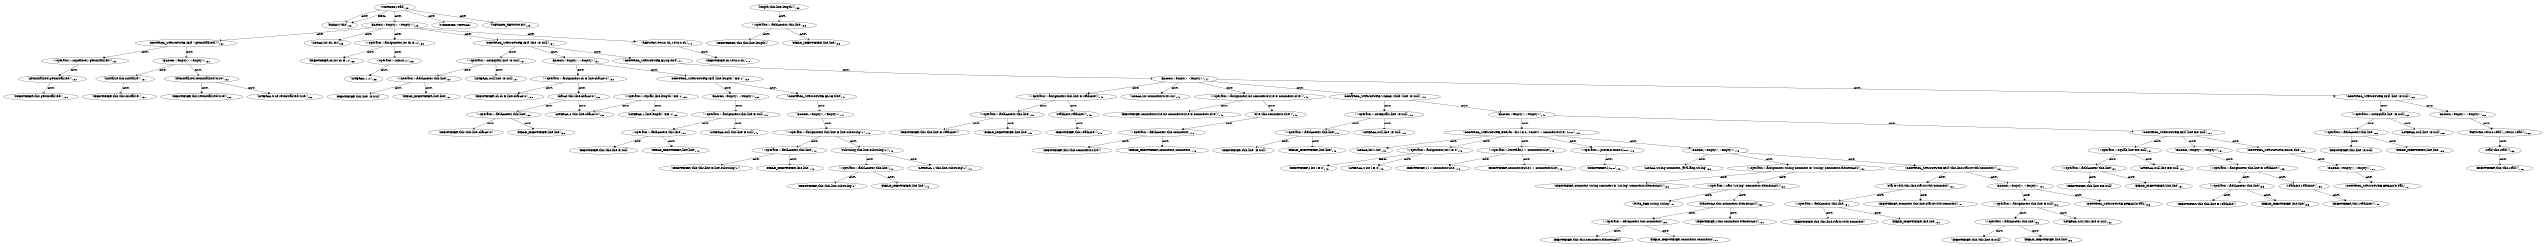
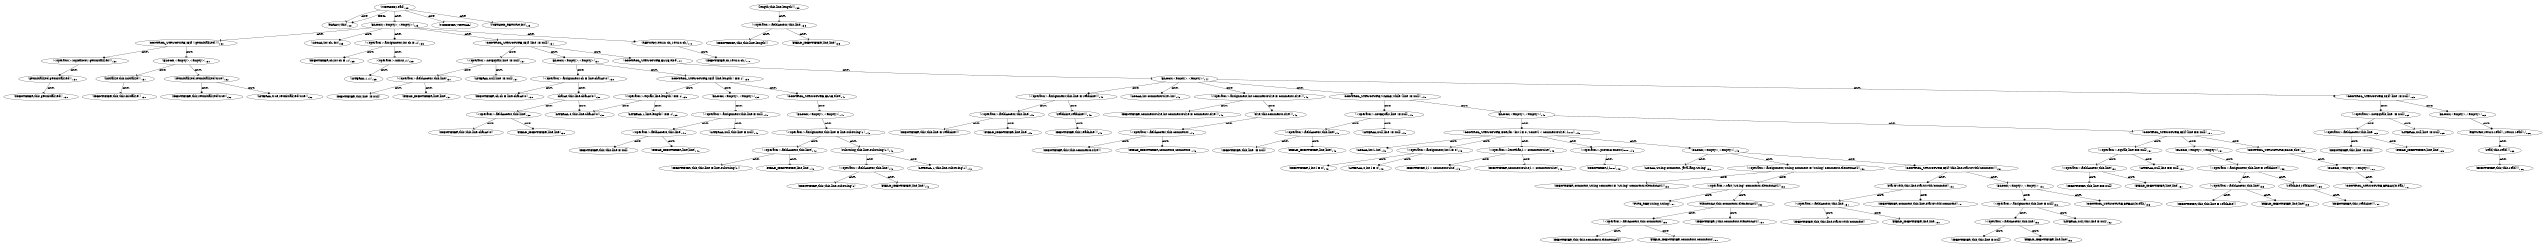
none -> (683, 88)
(1383, 159) -> (1383, 159)
